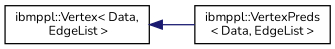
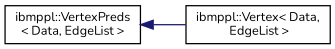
(179, 25) -> (170, 25)
